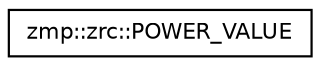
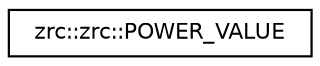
(160, 33) -> (160, 33)
